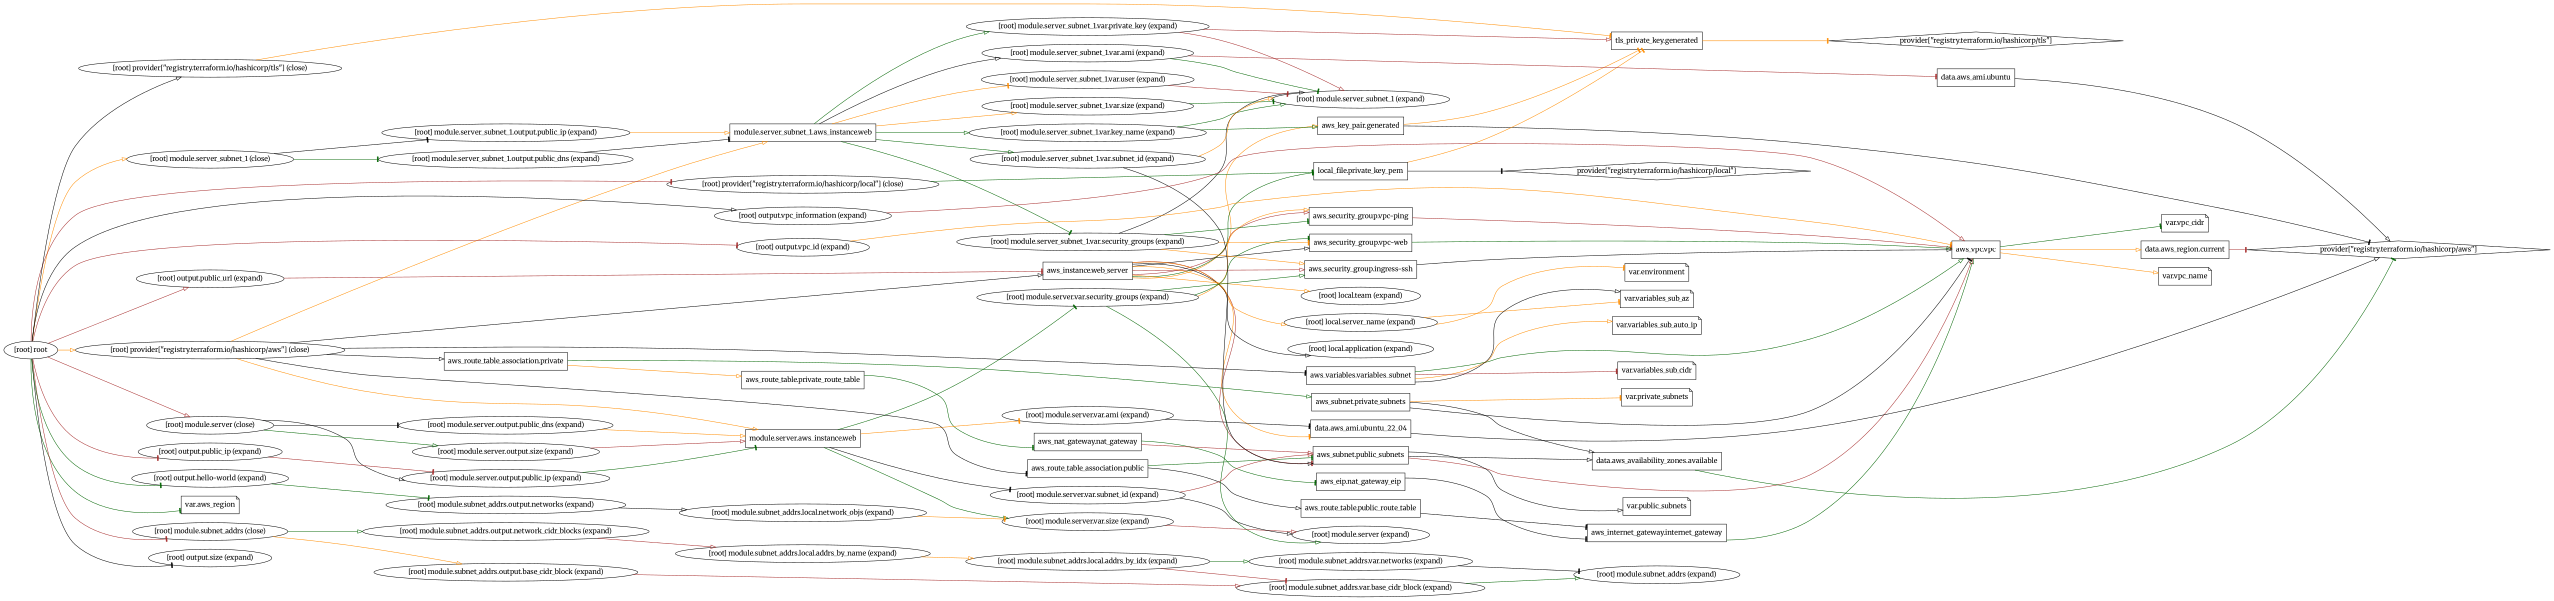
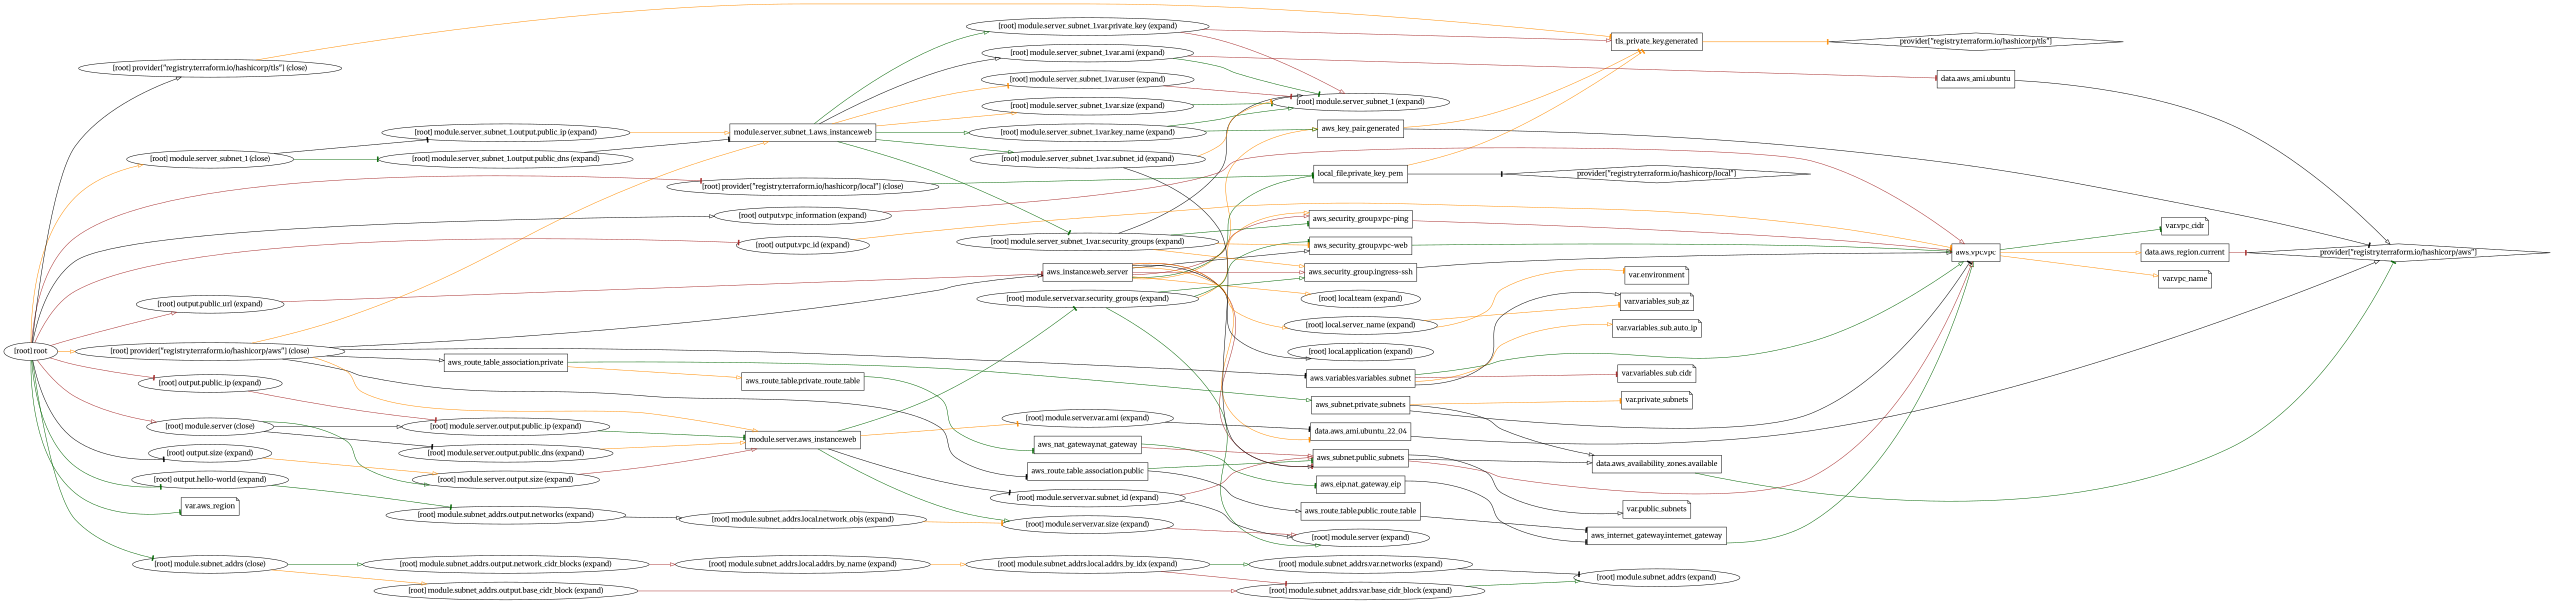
(1222, 143) -> (1223, 142)
none -> (348, 466)
(58, 487) -> (58, 484)
